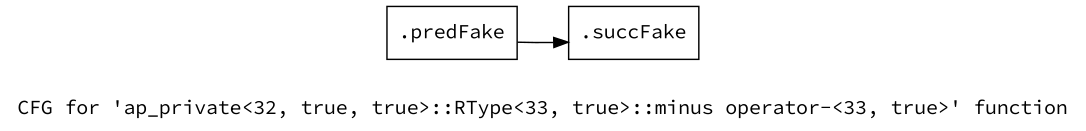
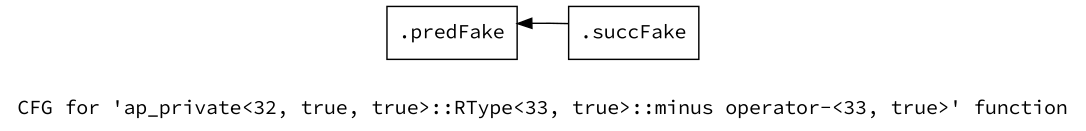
(536, 43) -> (550, 23)
